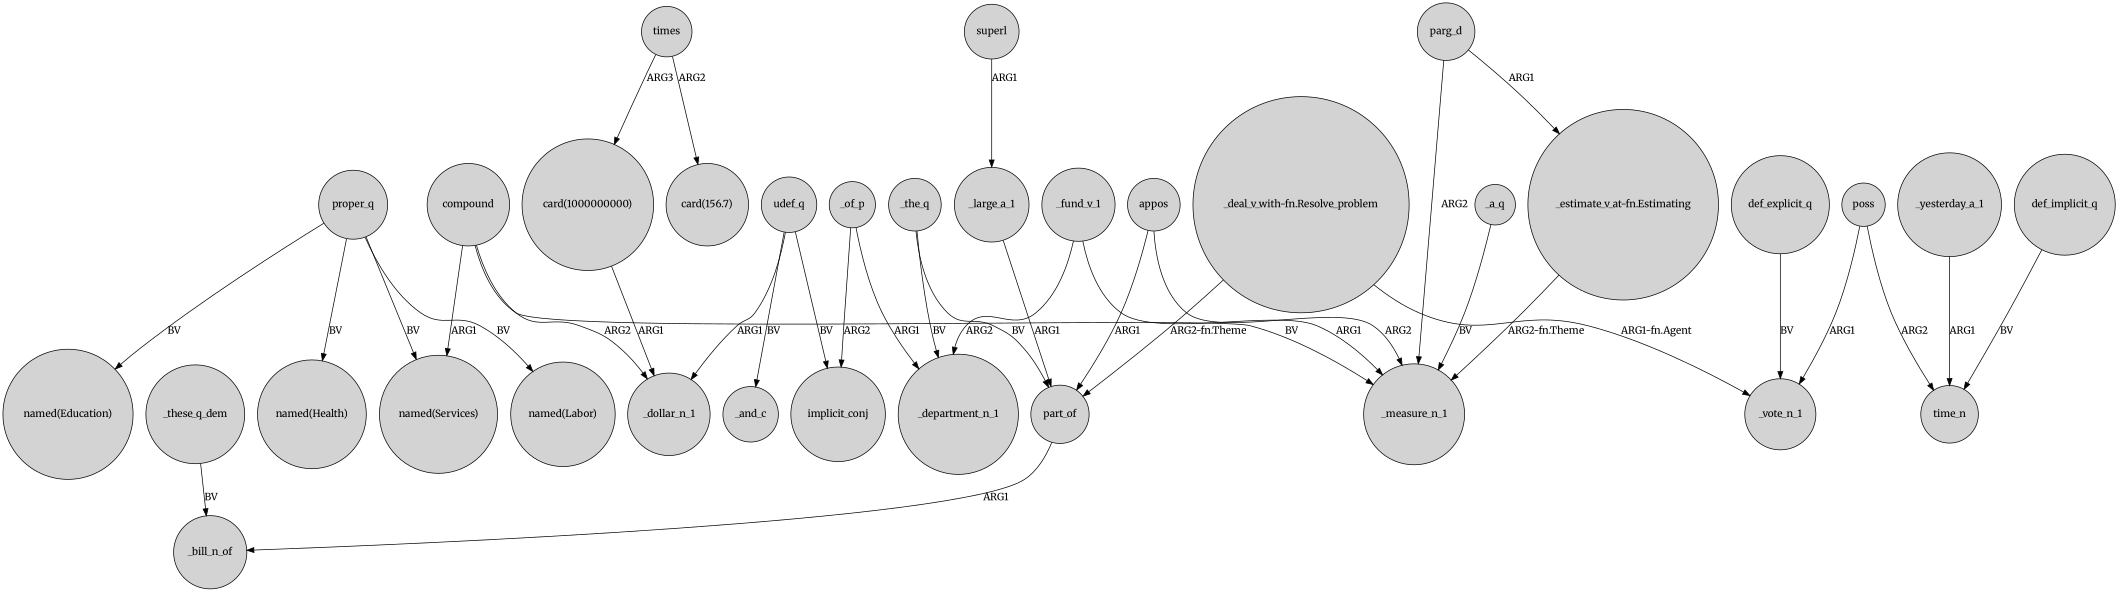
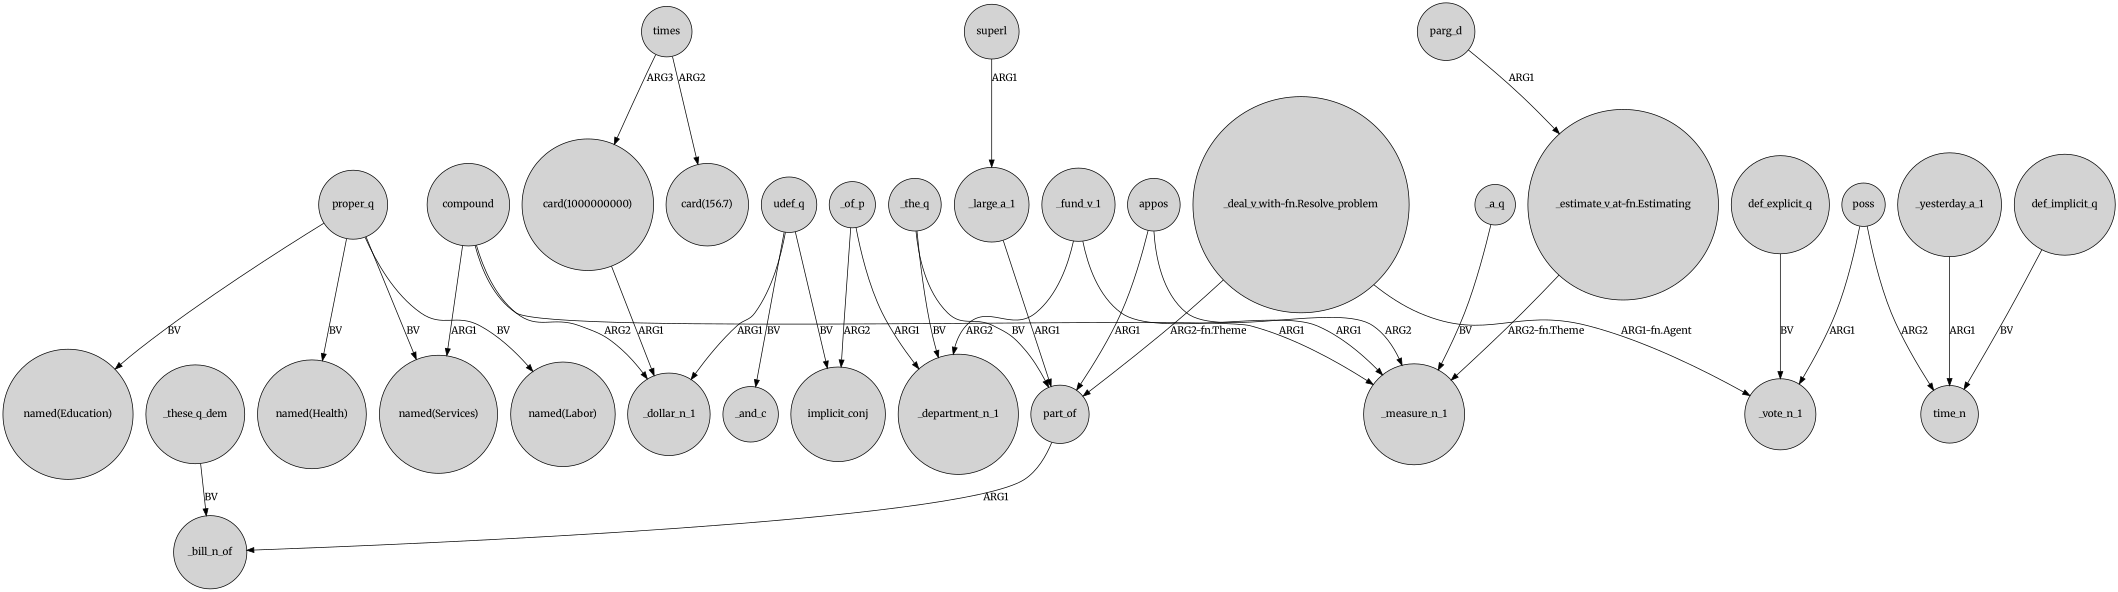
(1431, 208) -> none
(1292, 331) -> (1292, 331)
